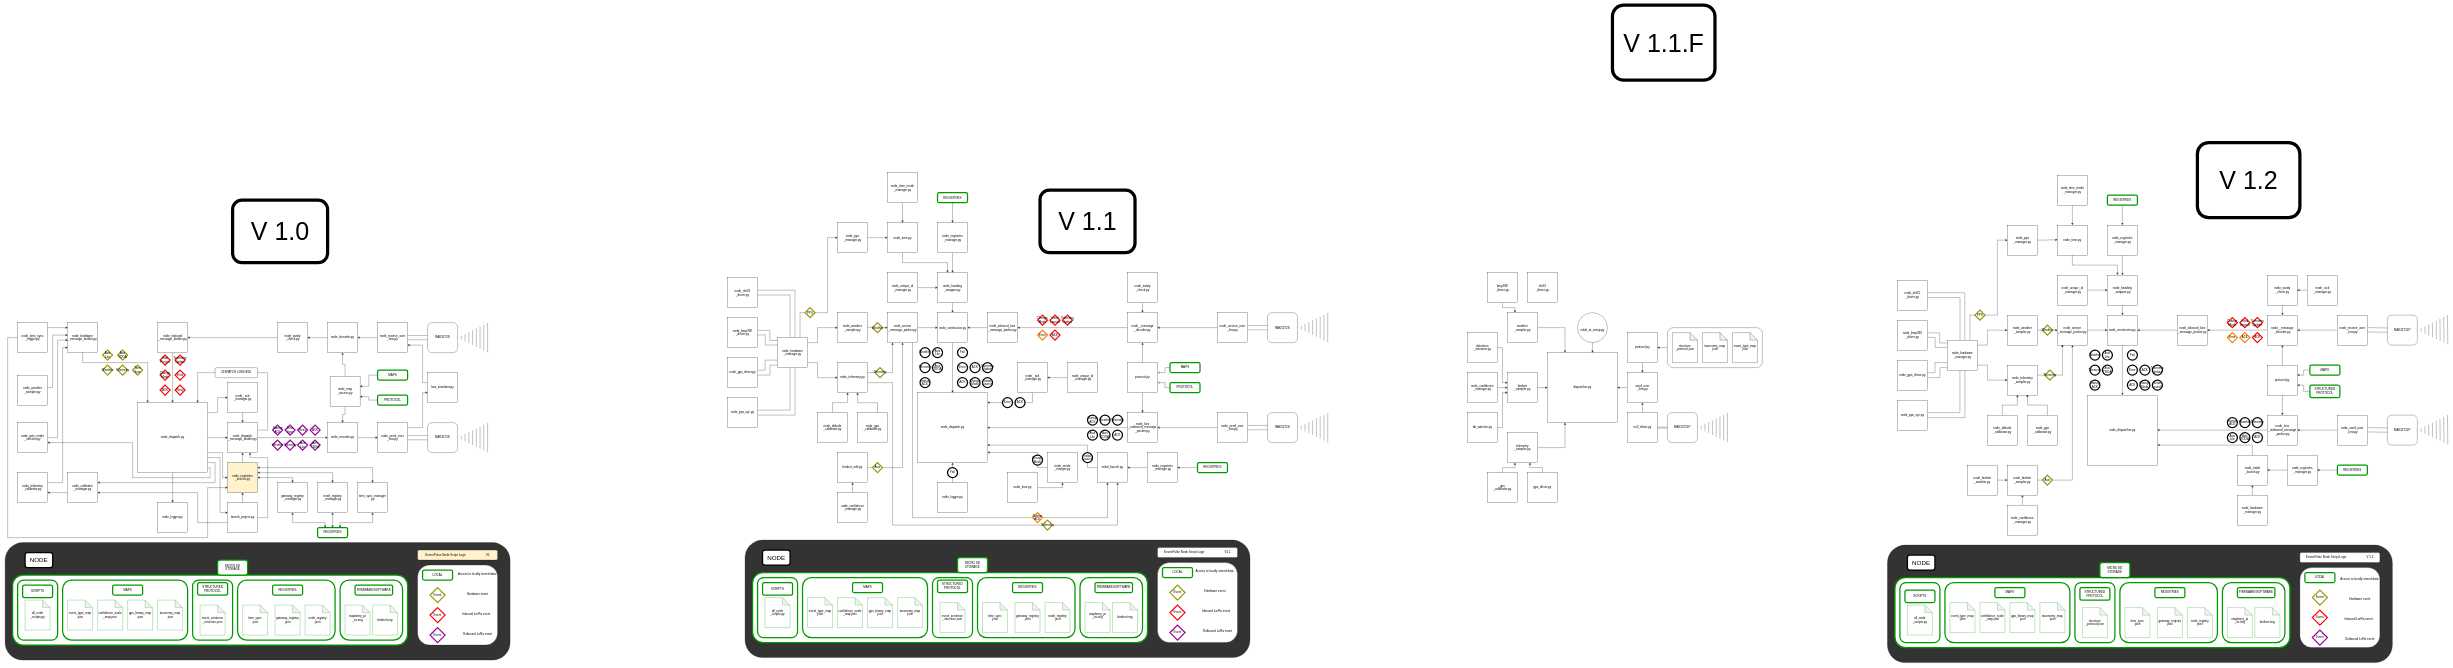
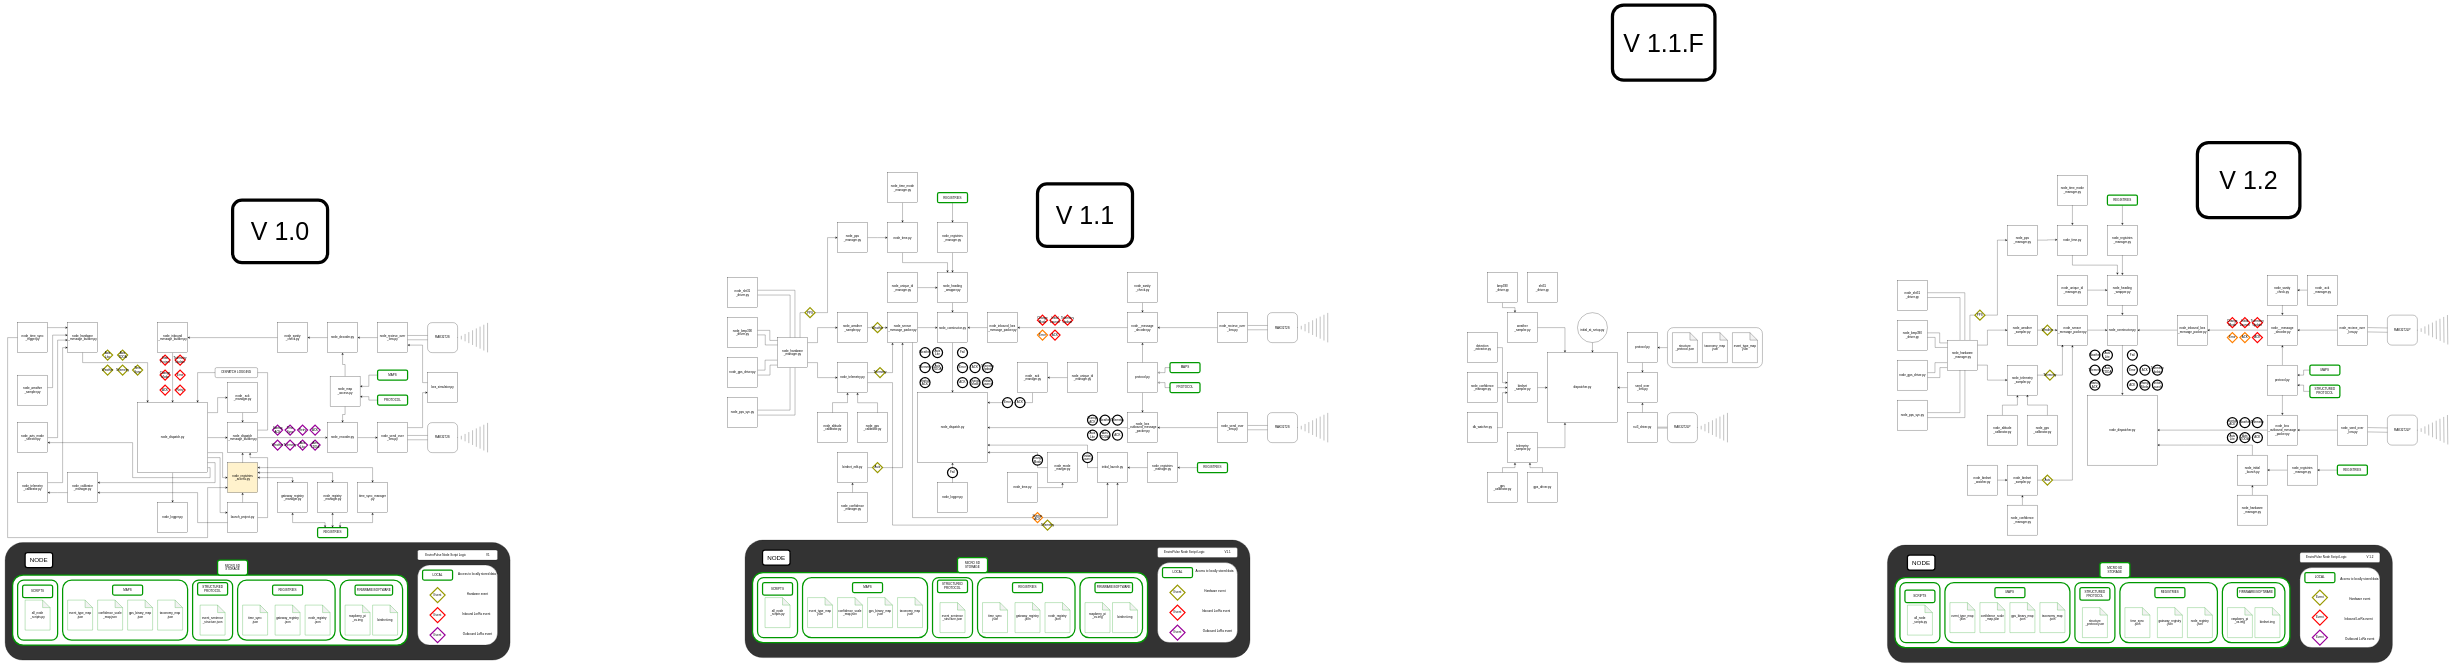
(1088, 221) -> (1085, 215)
(458, 555) -> (458, 555)
